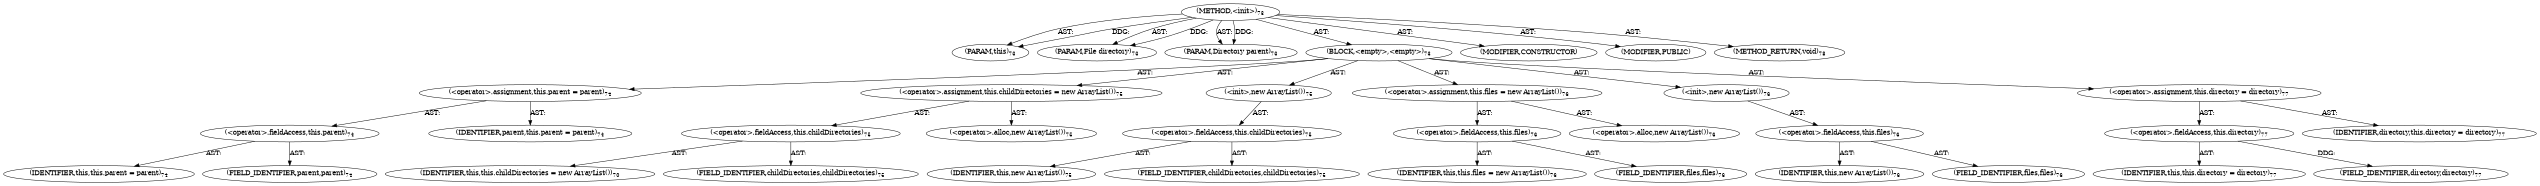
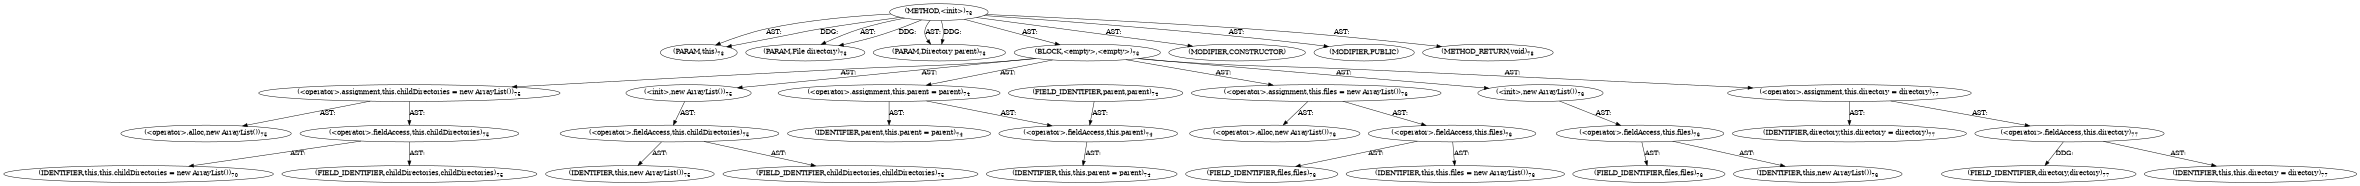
(290, 151) -> (1092, 111)
